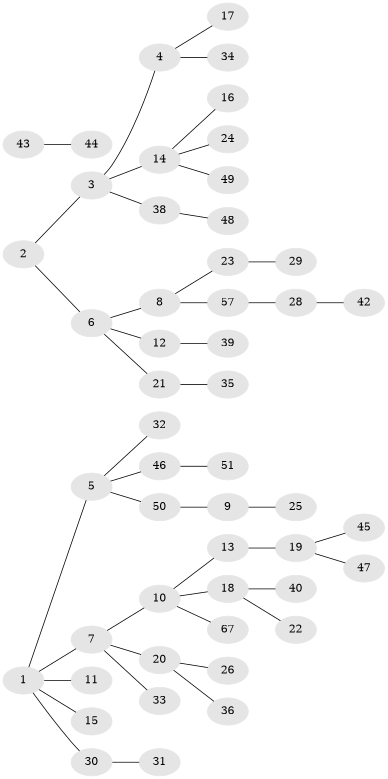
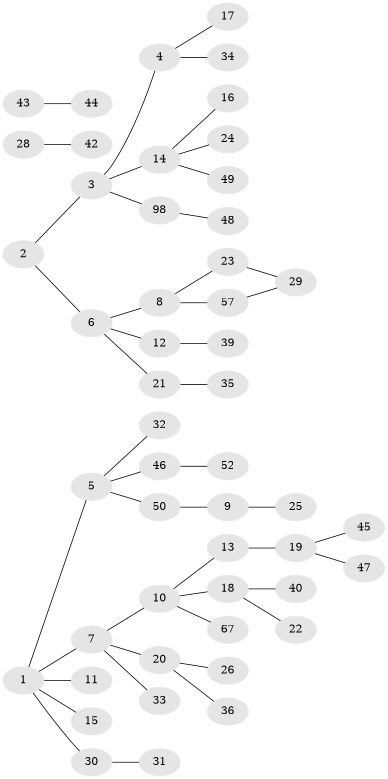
(160, 210) -> (160, 210)
(262, 303) -> (262, 293)
(228, 466) -> (228, 466)
